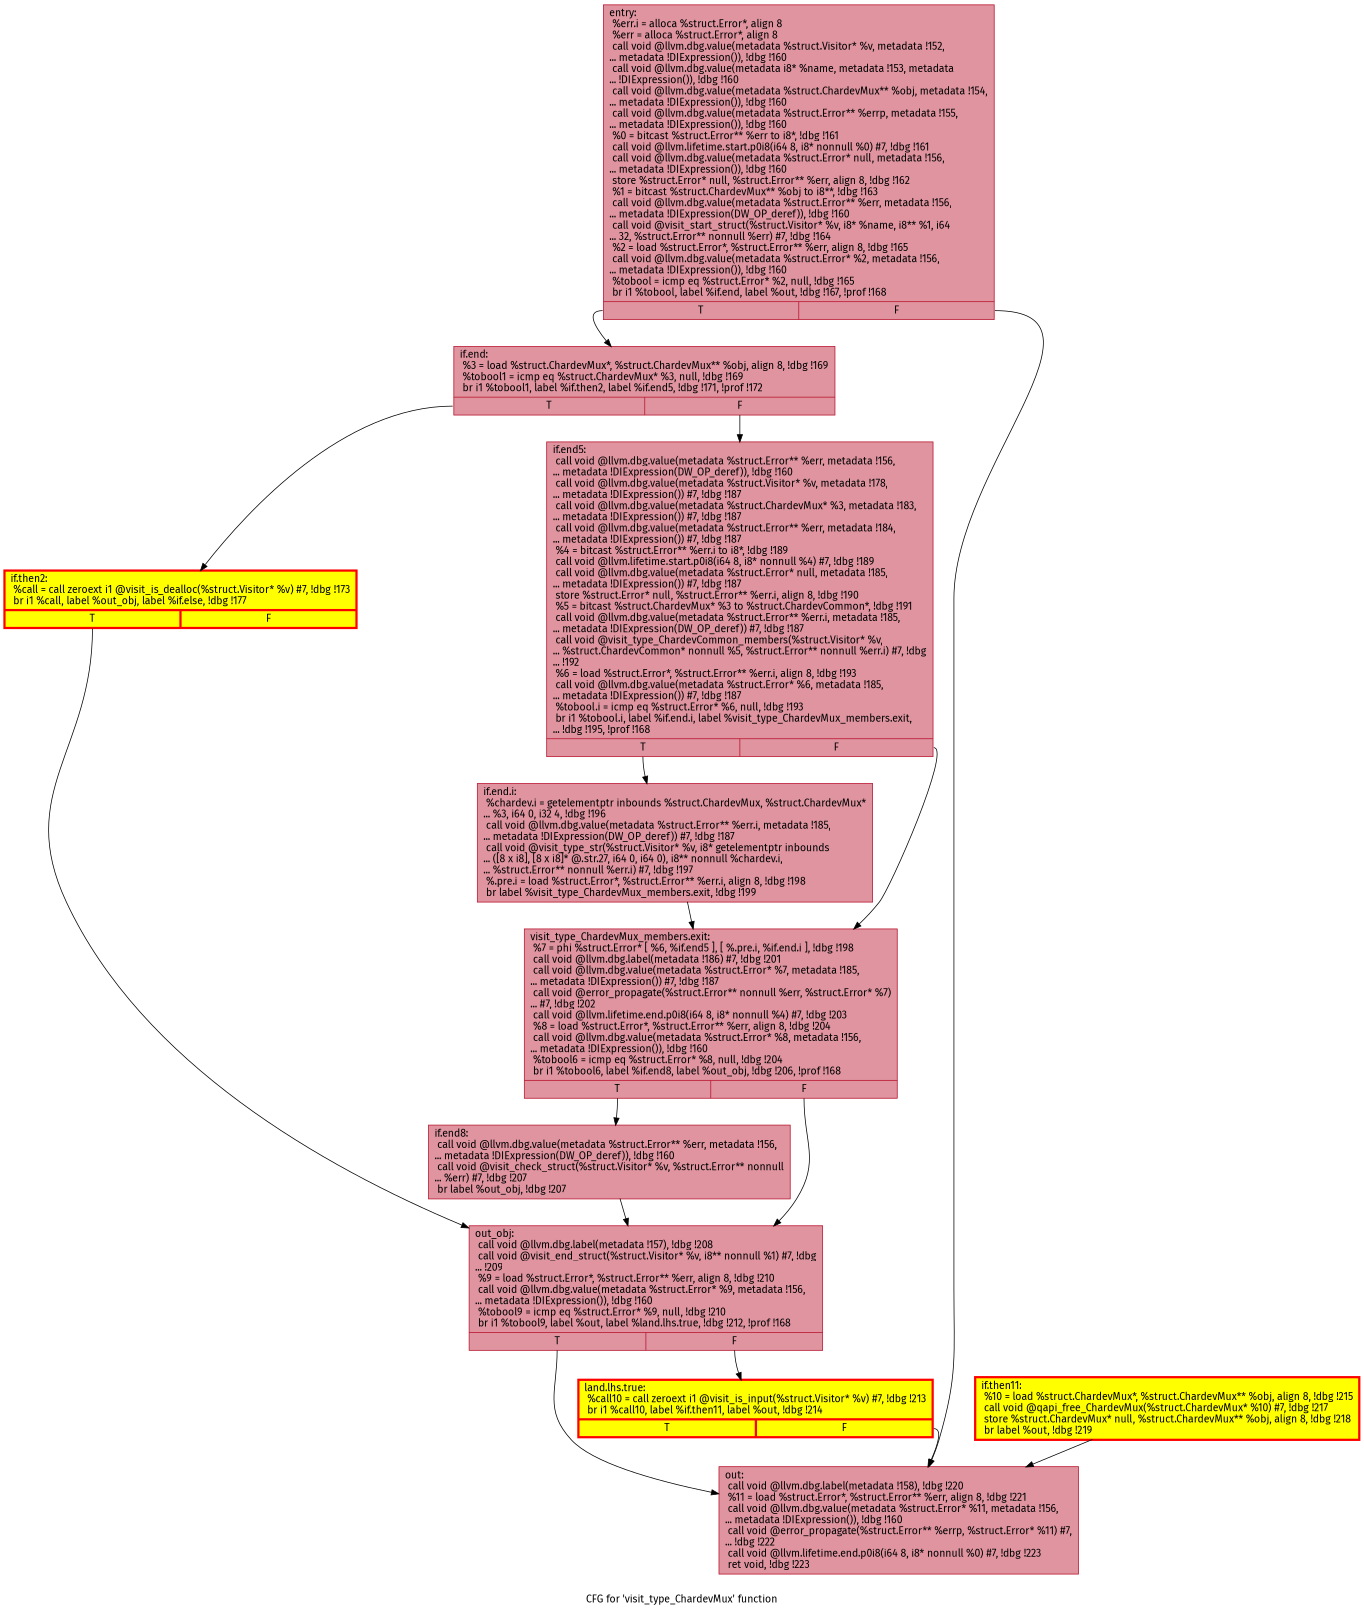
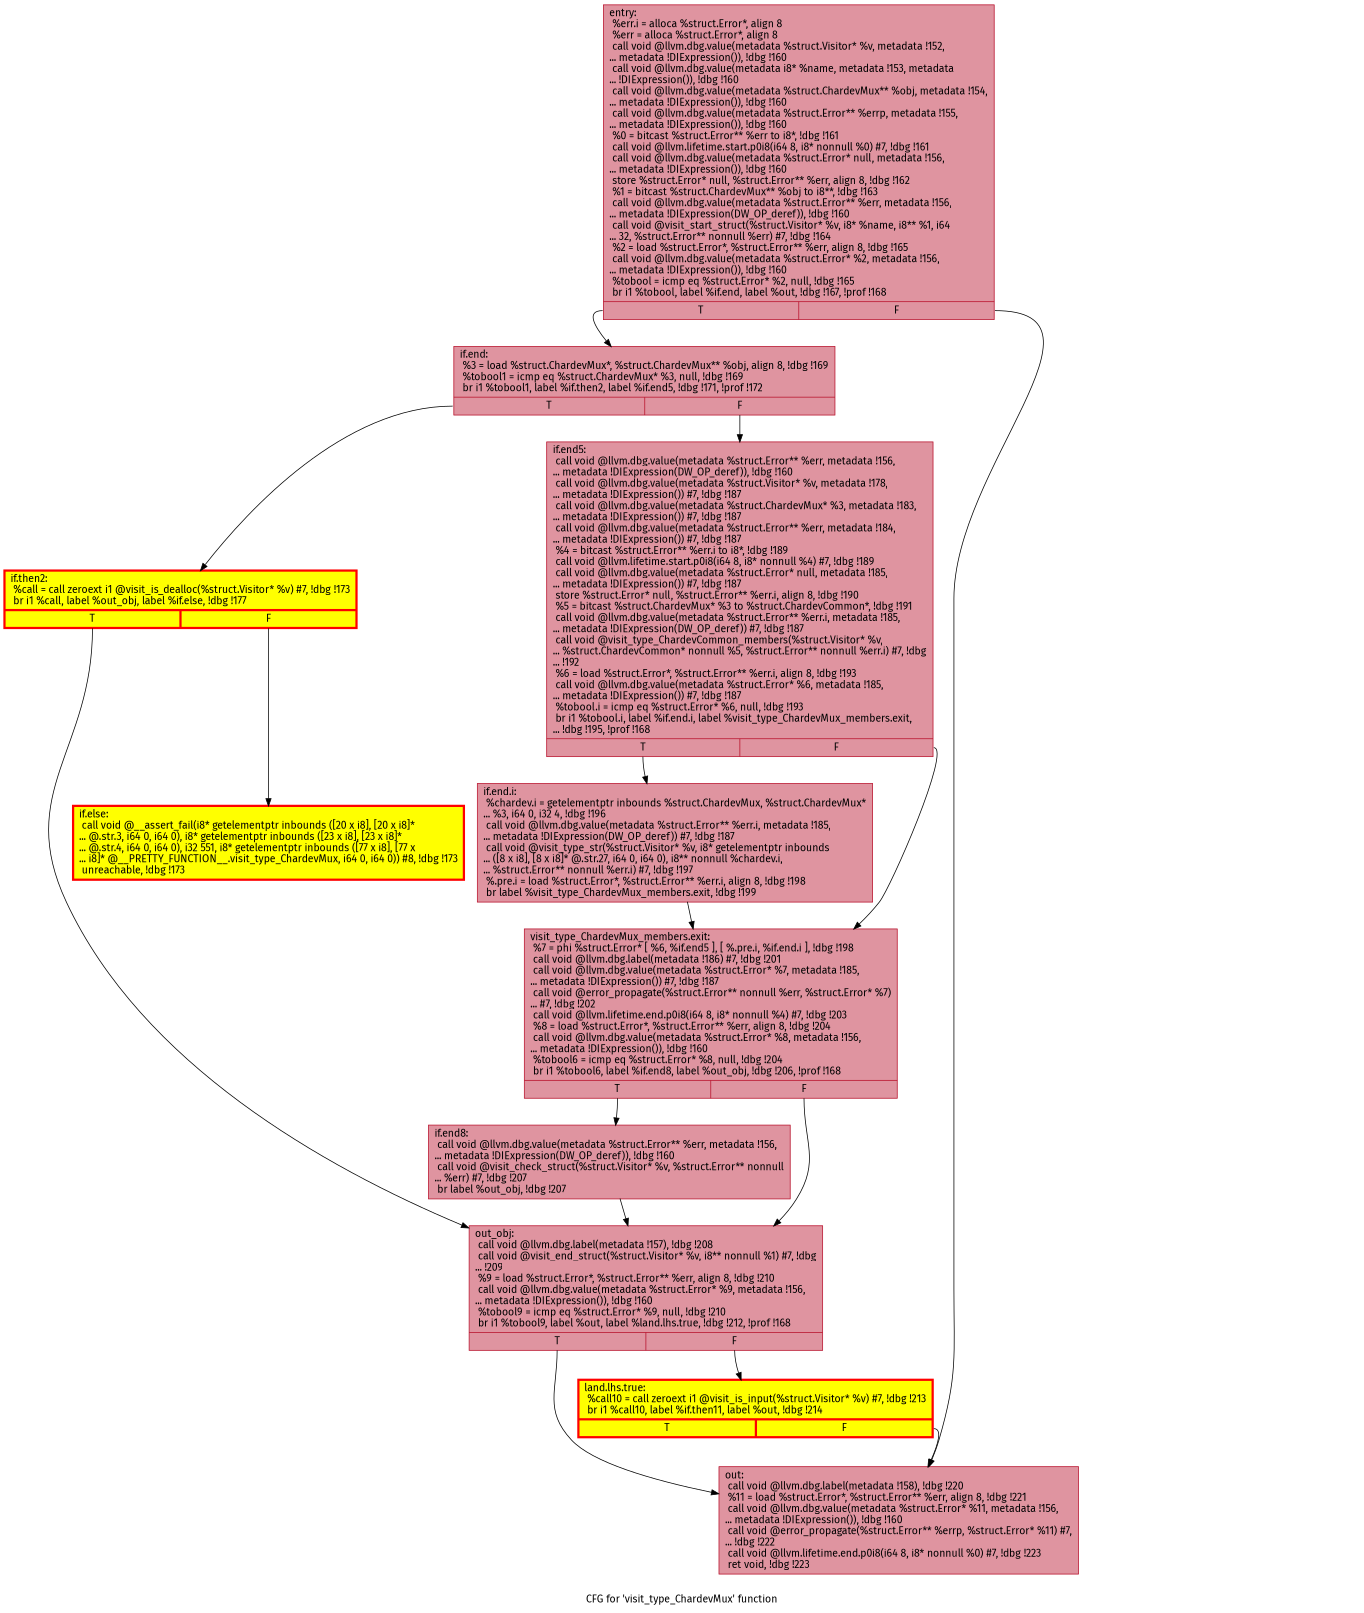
none -> (268, 843)
(1167, 1409) -> none
